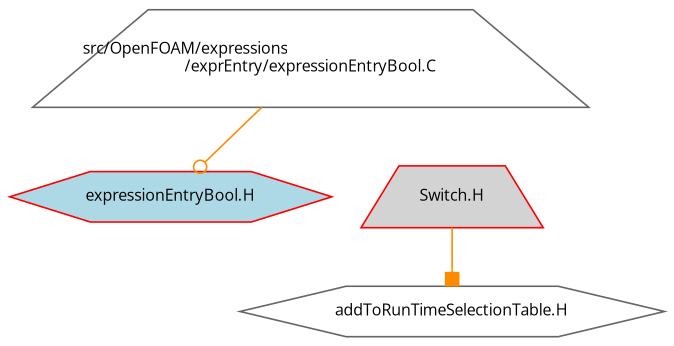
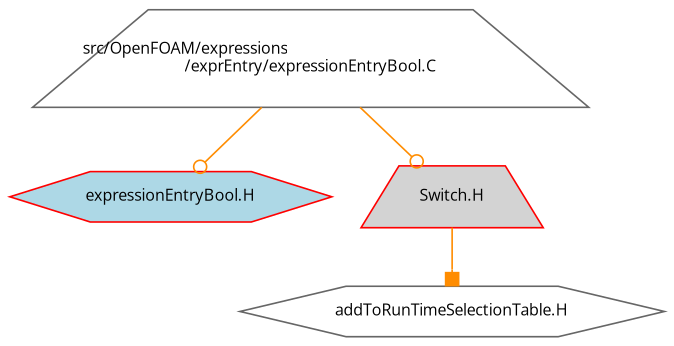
none -> (386, 132)
